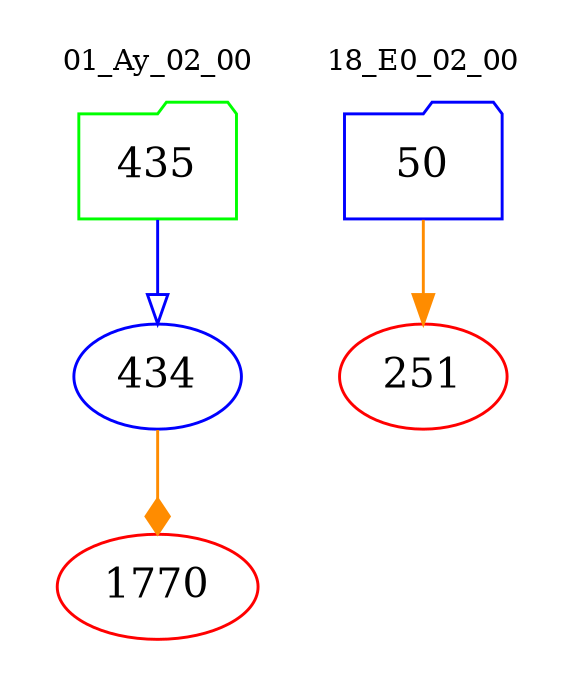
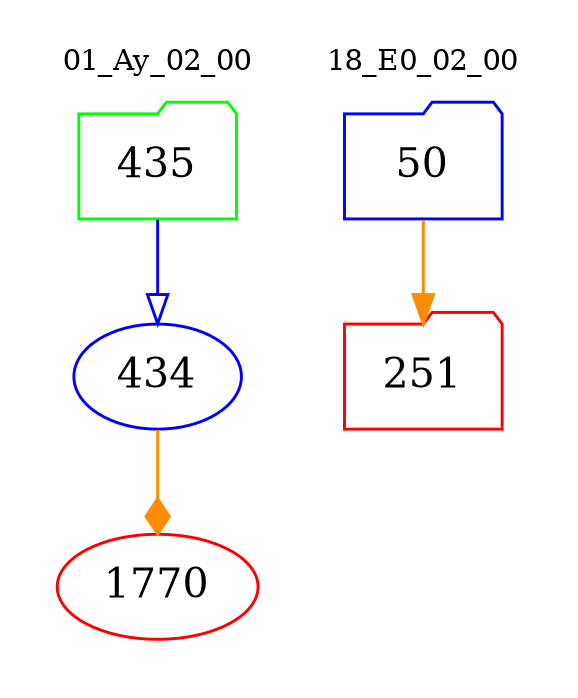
(423, 377) -> (423, 377)
